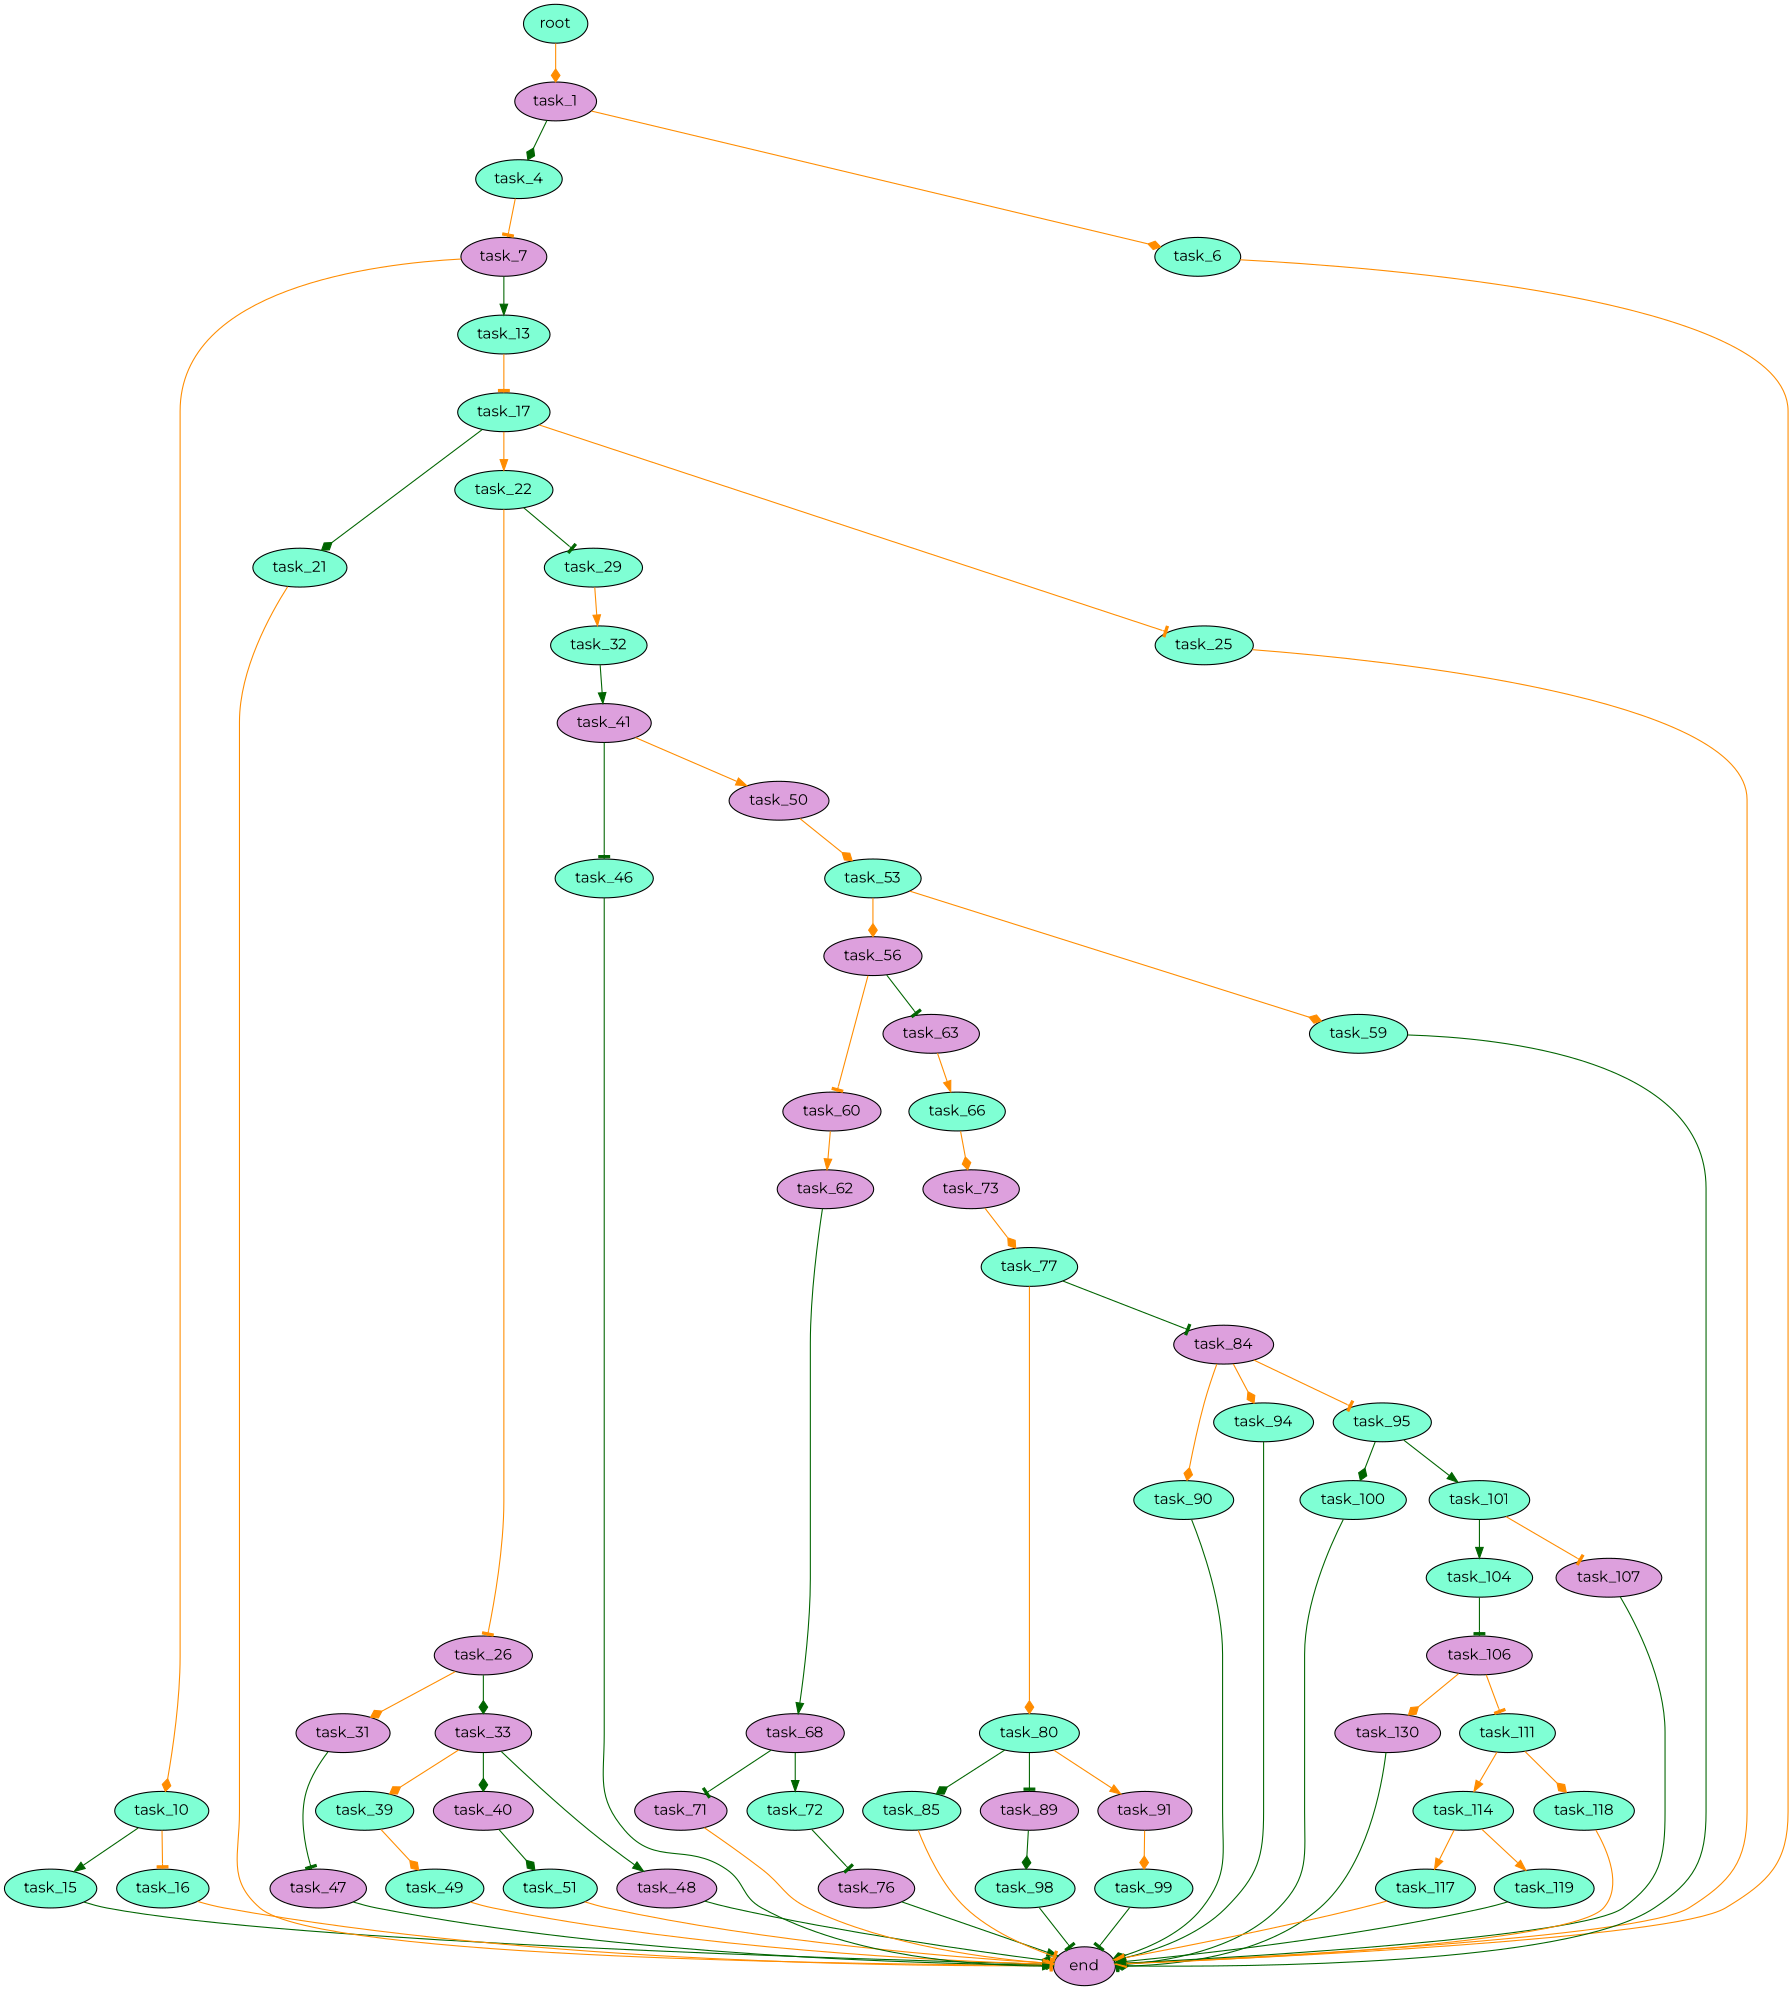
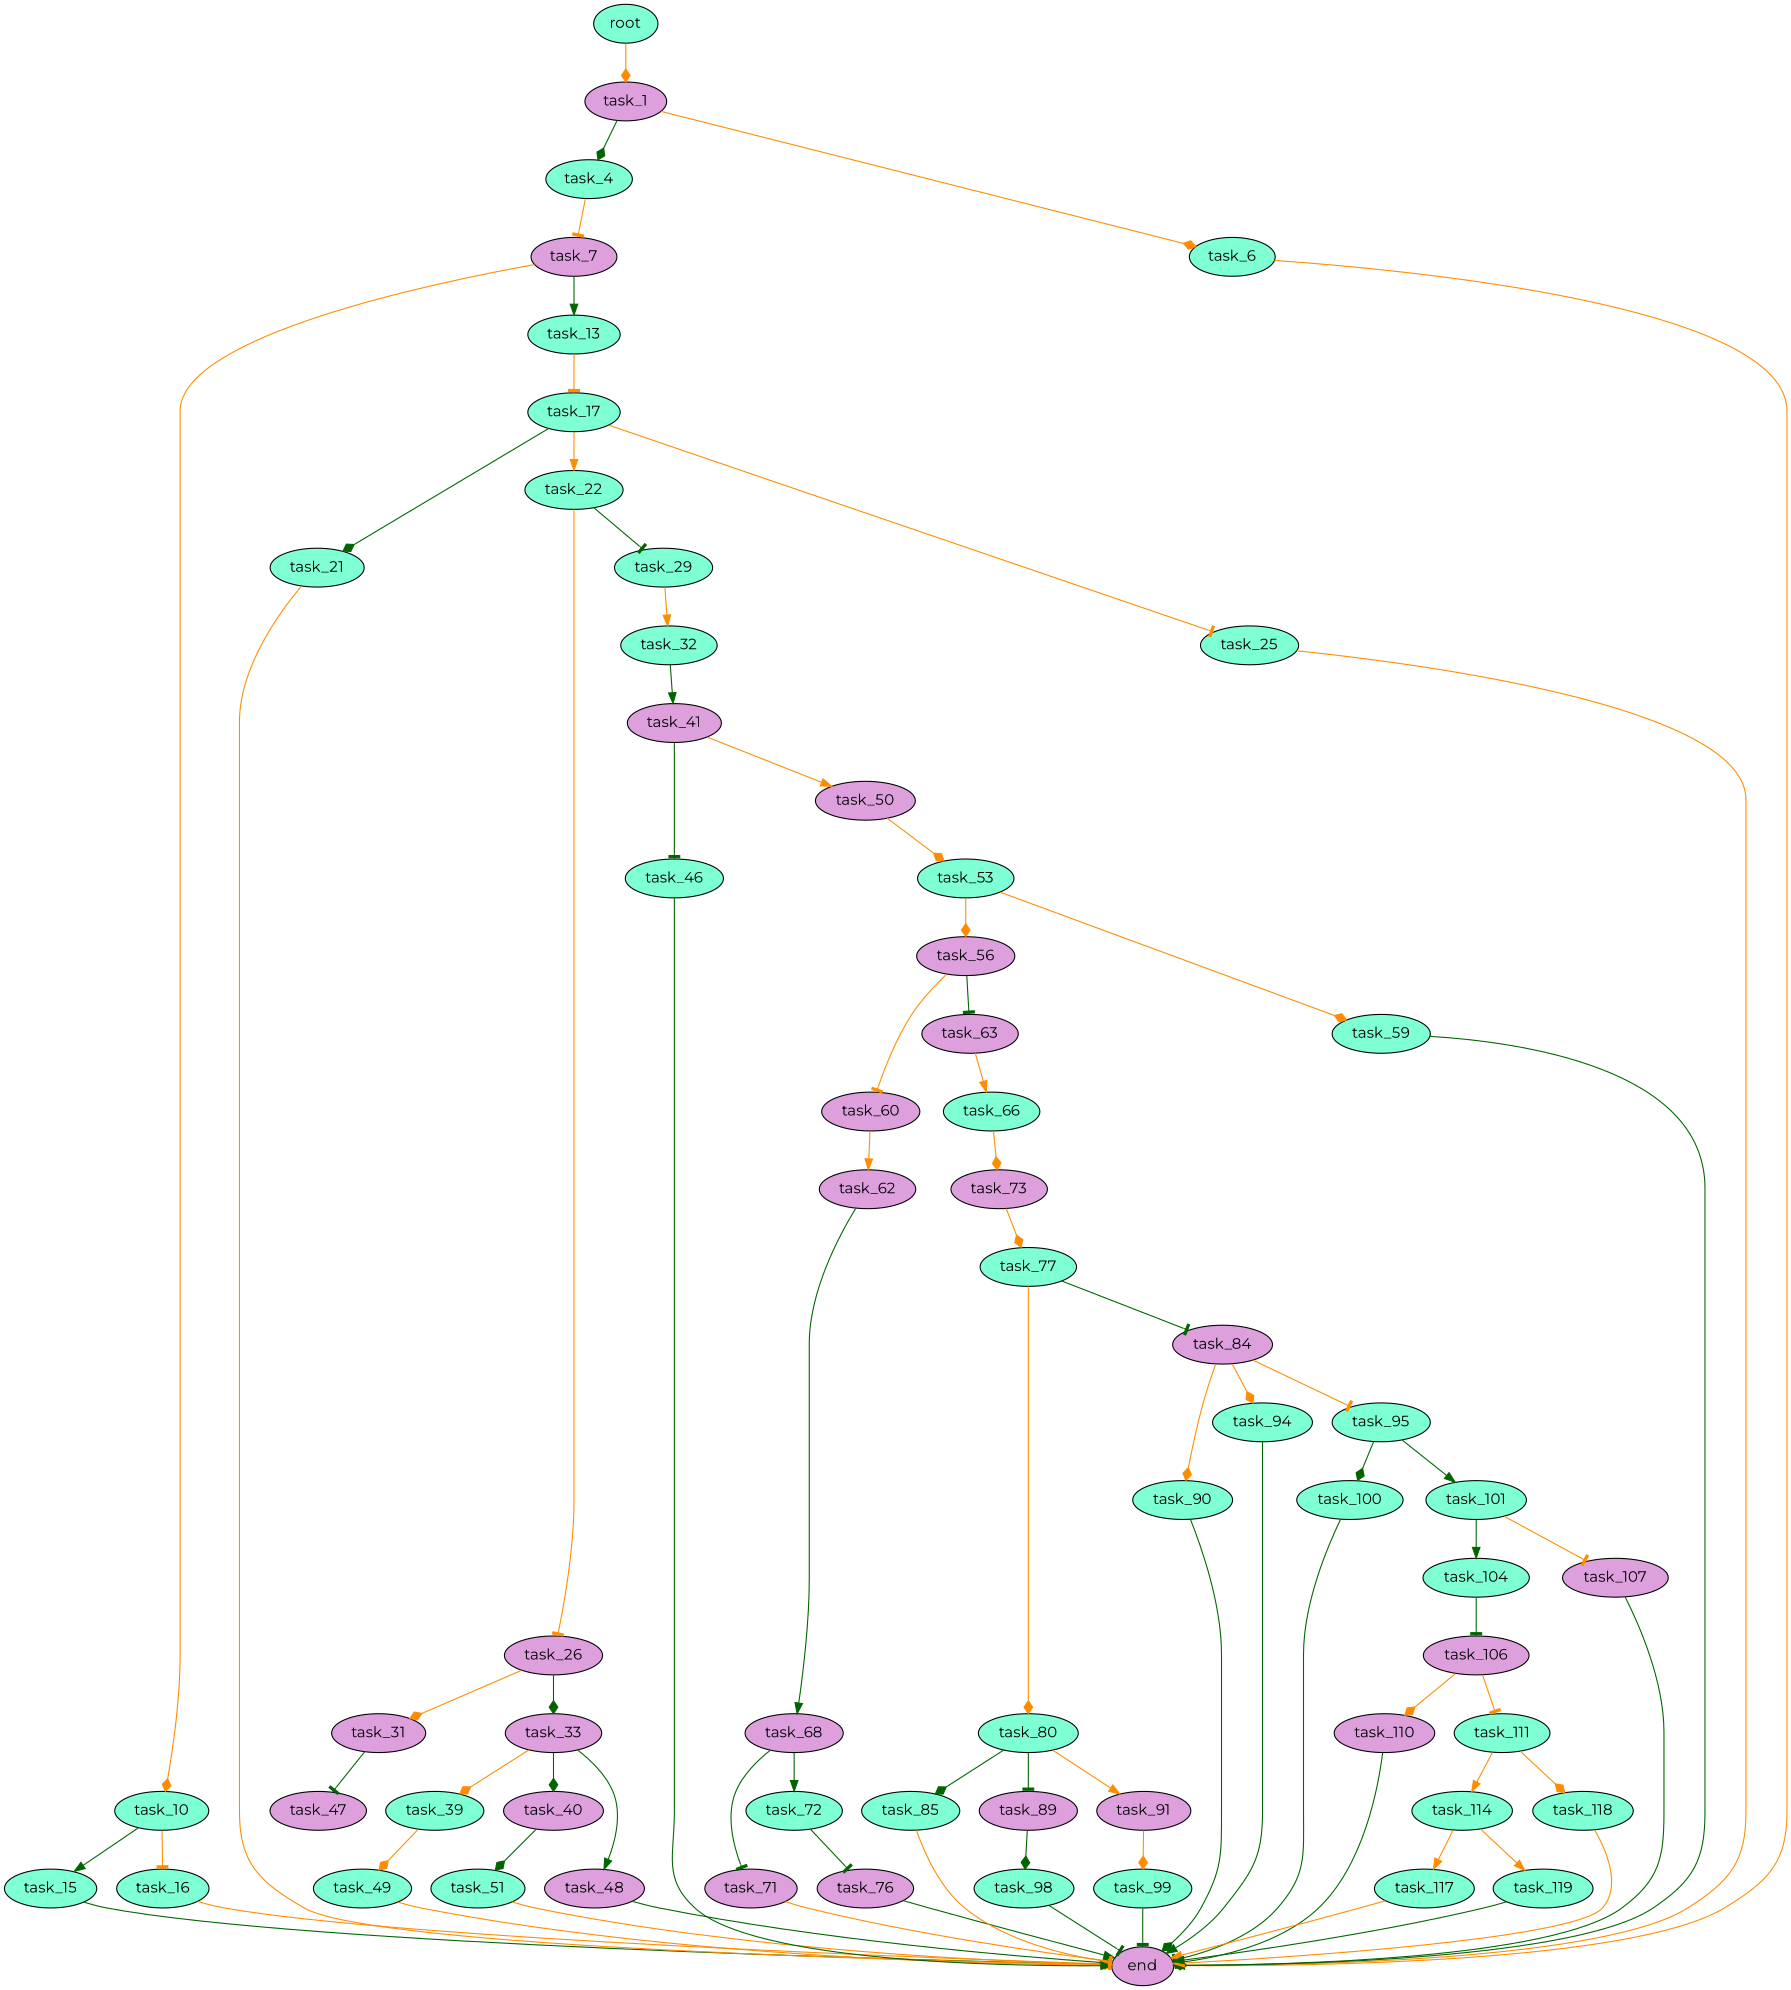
(1388, 1733) -> (1384, 1733)
(627, 1943) -> none
